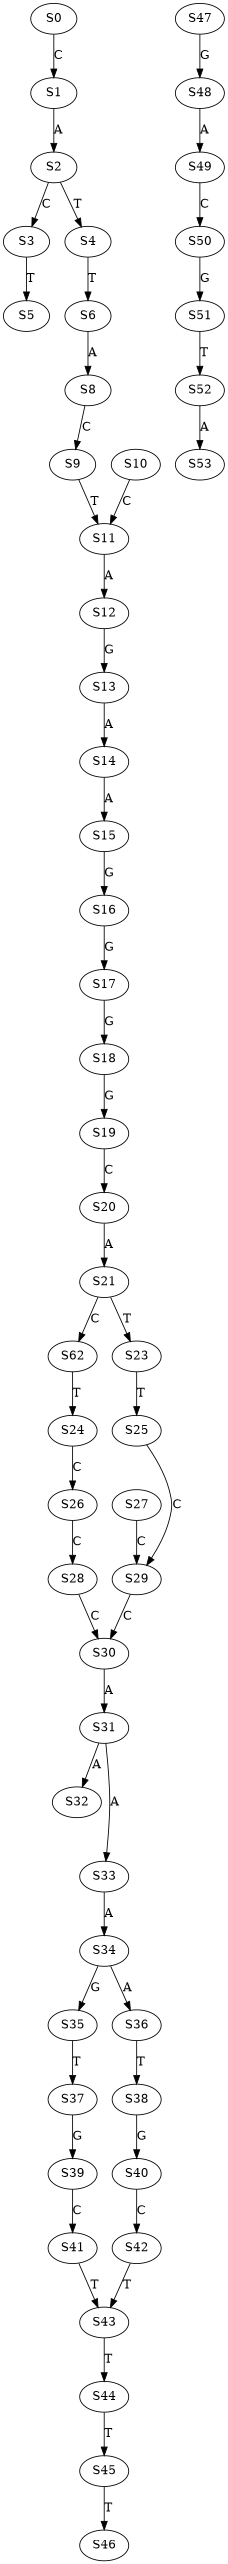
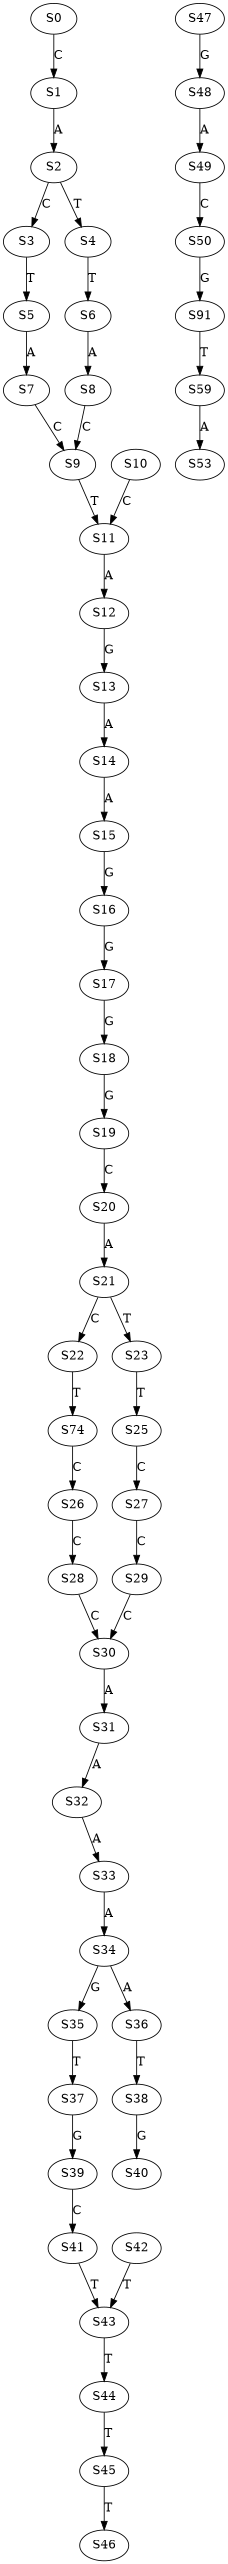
(200, 316) -> (200, 316)
none -> (26, 390)
(200, 390) -> (200, 390)
(73, 1356) -> (73, 1356)
(73, 1431) -> (73, 1431)
(171, 1501) -> (137, 1464)
(110, 1798) -> (89, 1835)
(137, 2207) -> none
